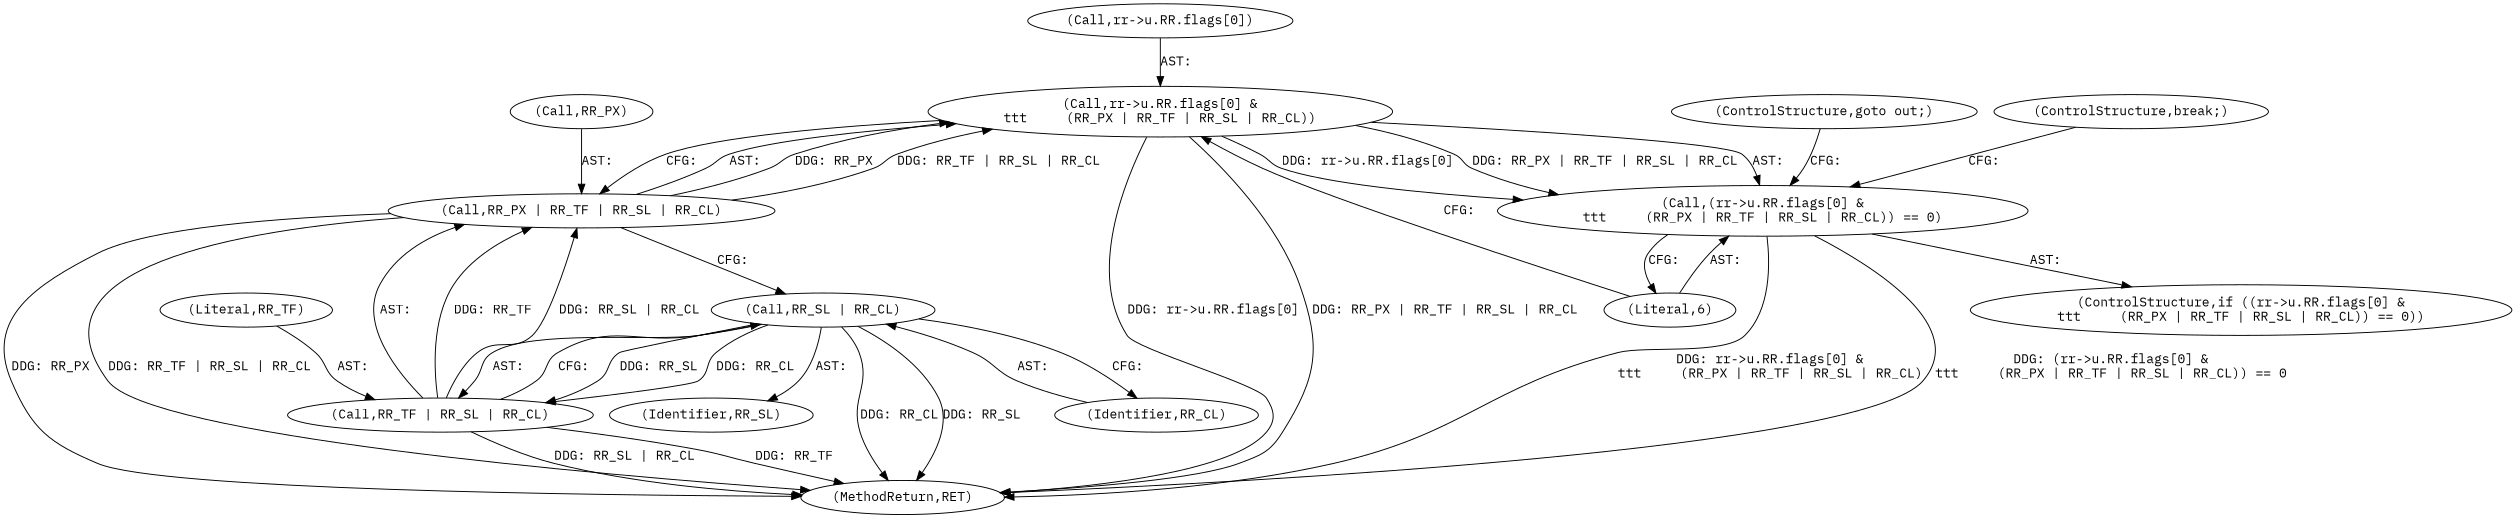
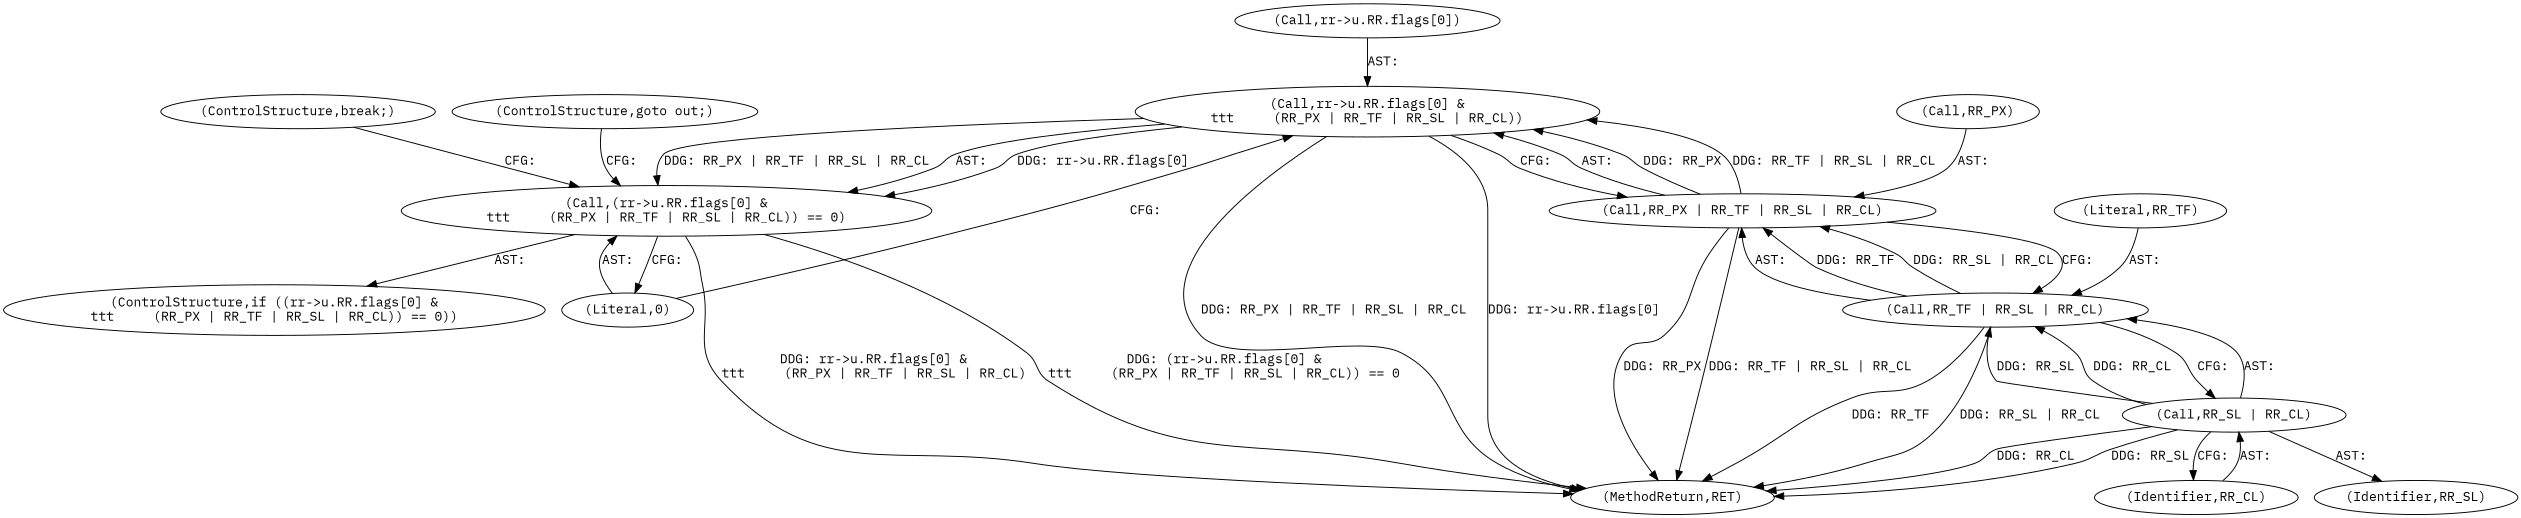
(699, 259) -> (1997, 235)
(1670, 310) -> (628, 310)
